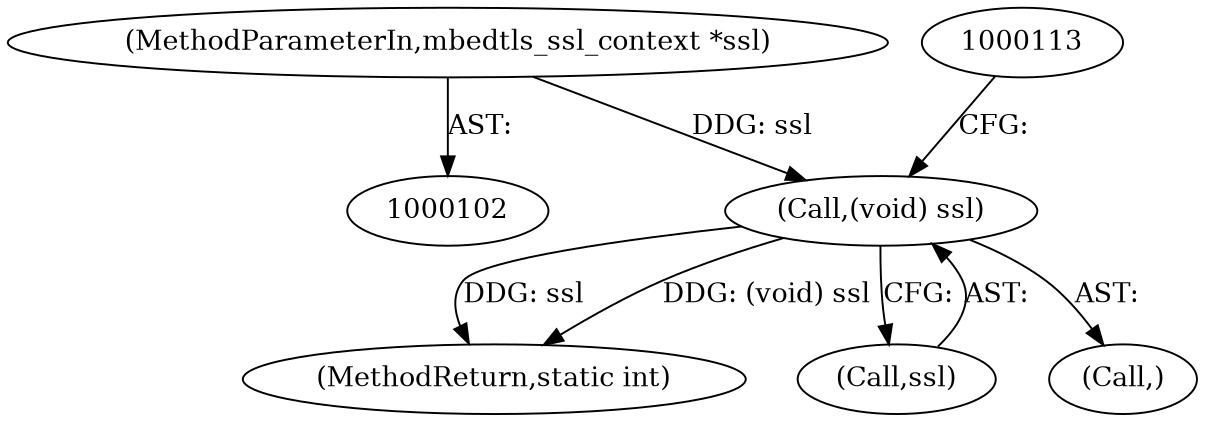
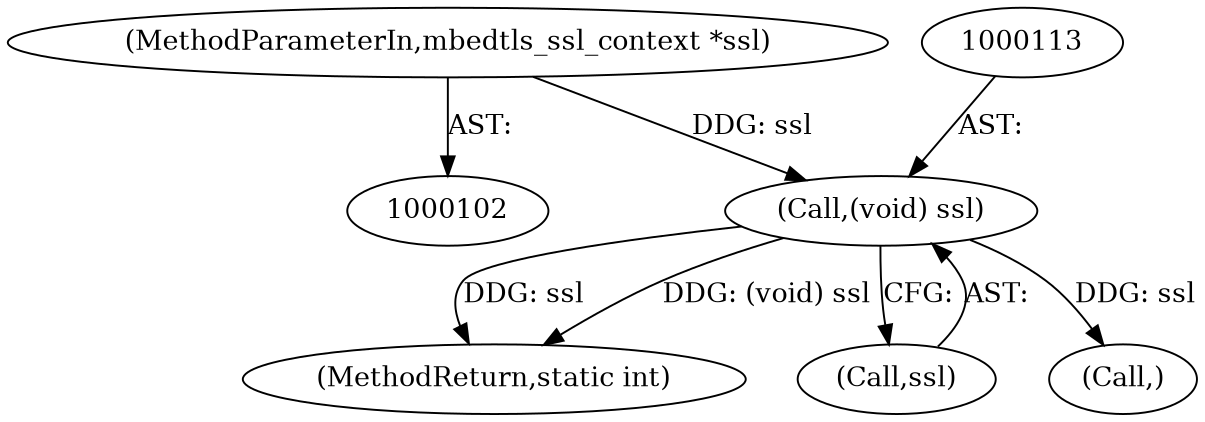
(998, 127) -> (995, 127)
(1111, 295) -> (1136, 295)
